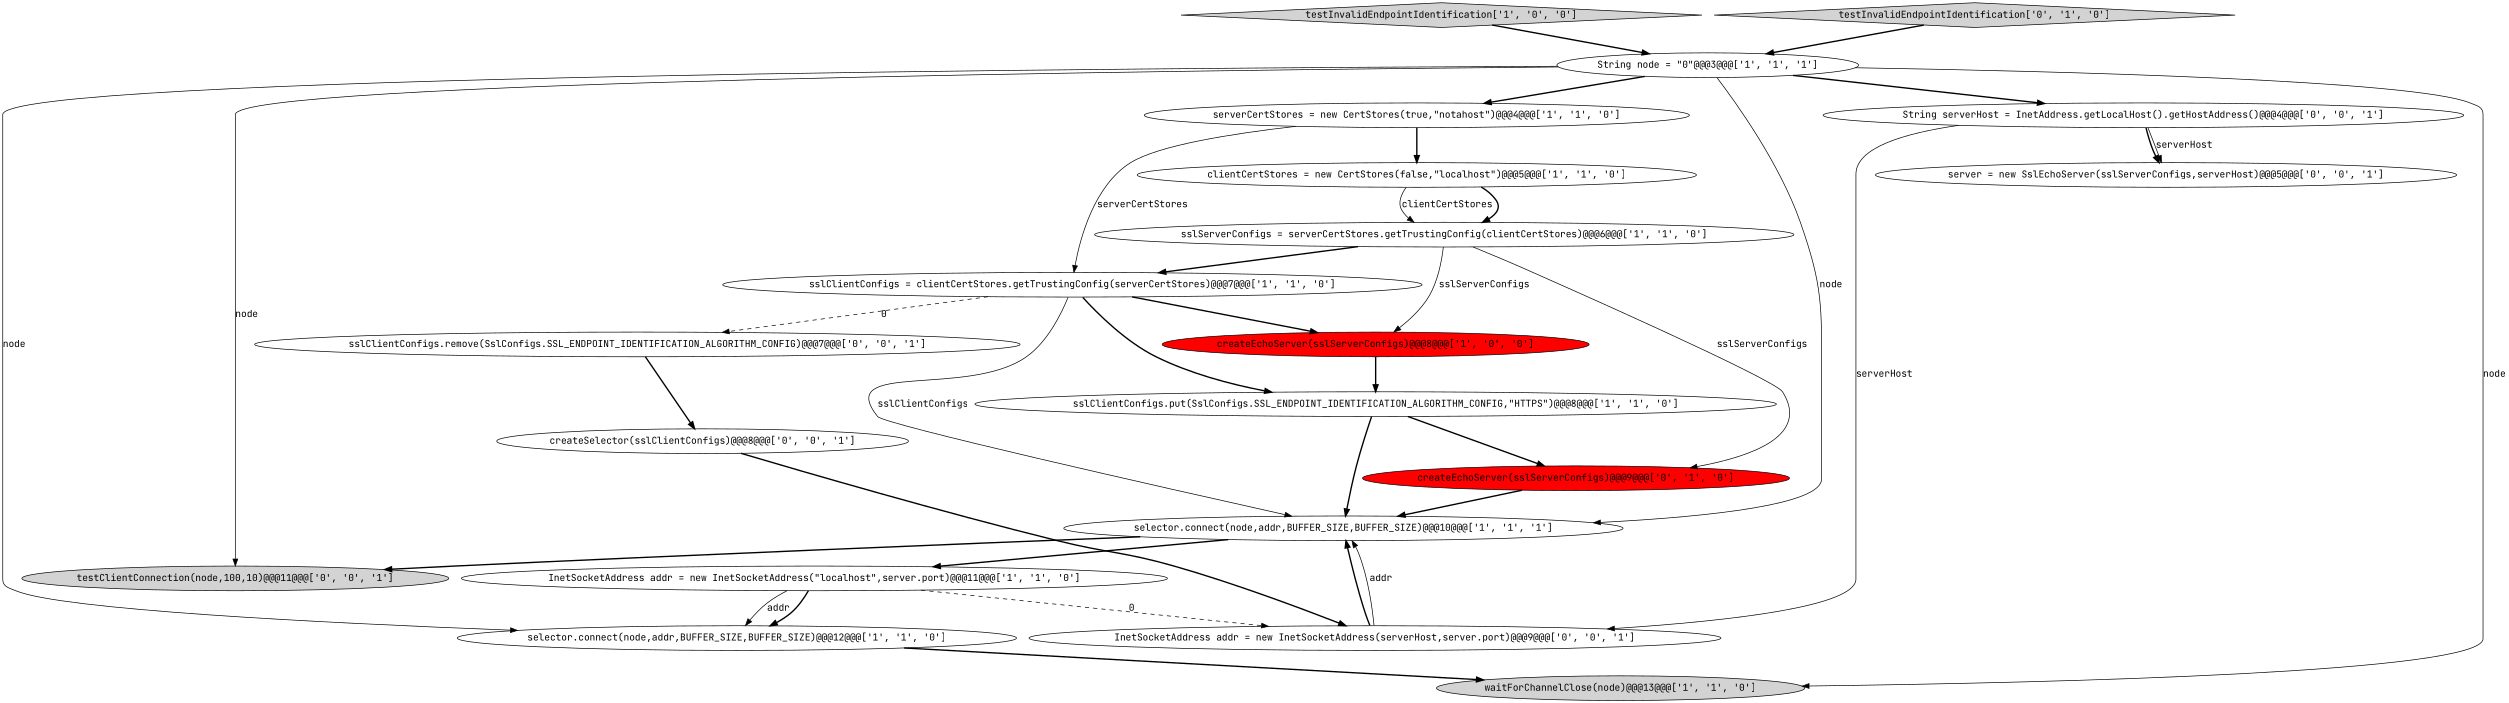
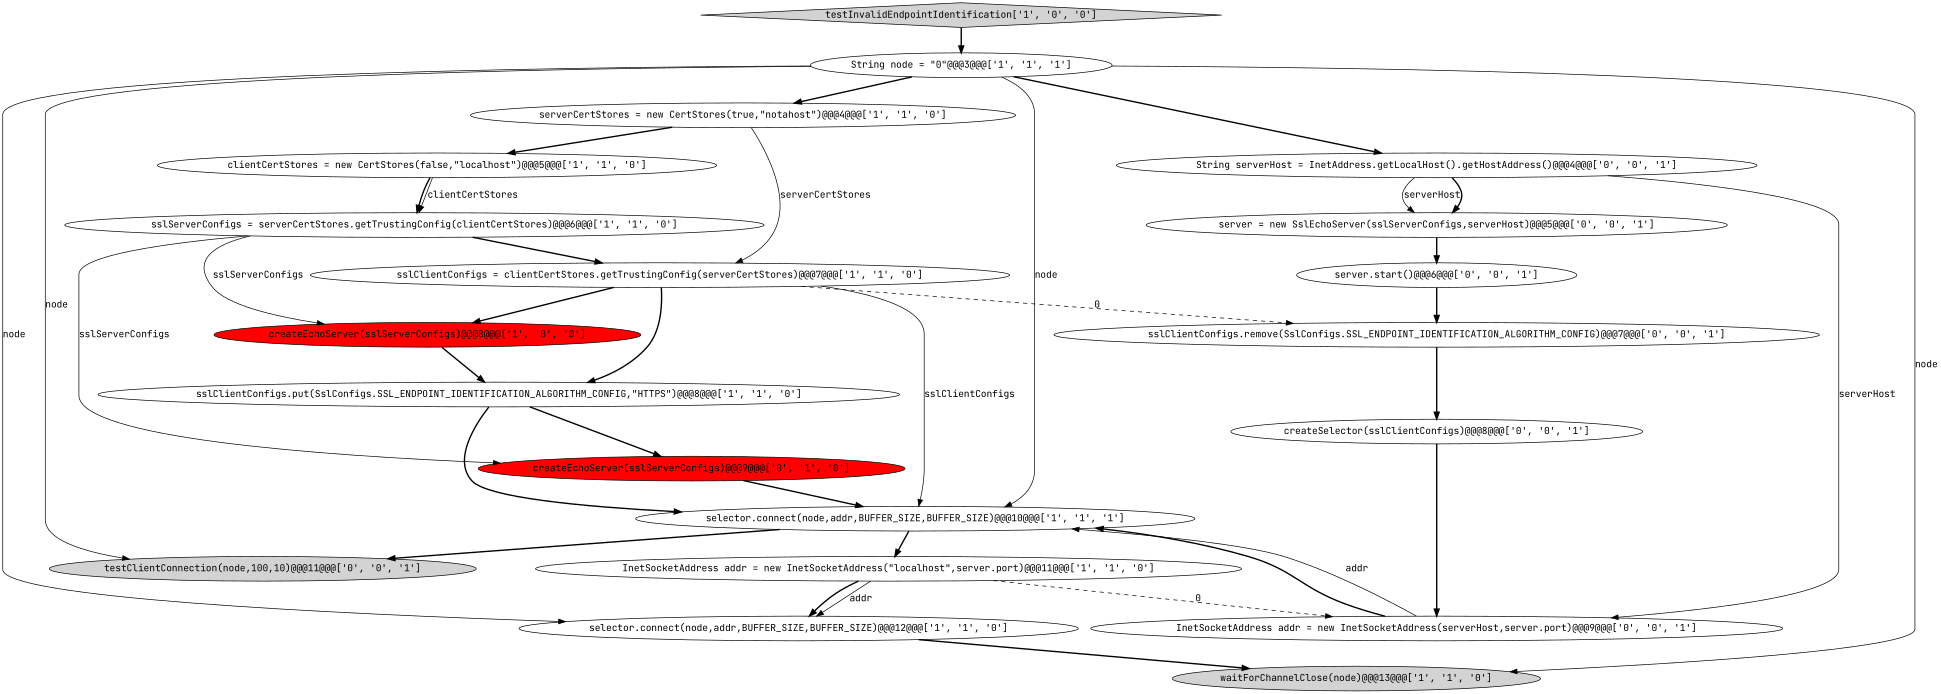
(1975, 15) -> none
none -> (1437, 275)
